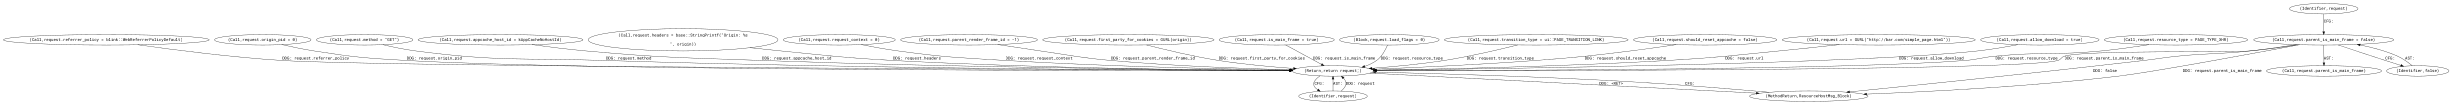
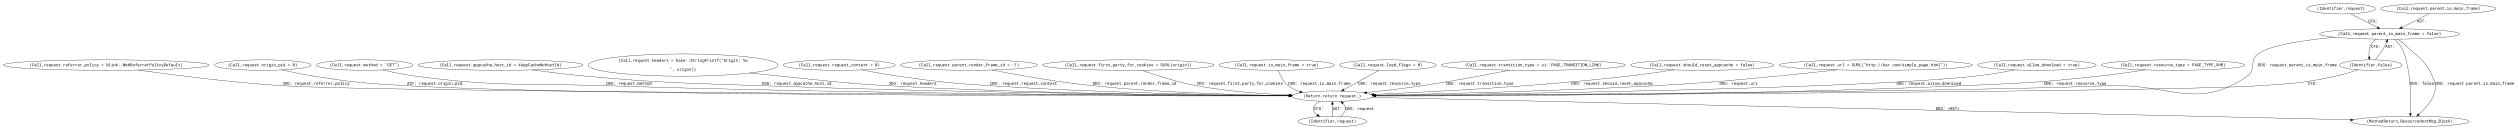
(1389, 40) -> (1388, 65)
(2324, 54) -> (2415, 21)
(434, 58) -> (435, 84)
(1573, 79) -> (1917, 92)
